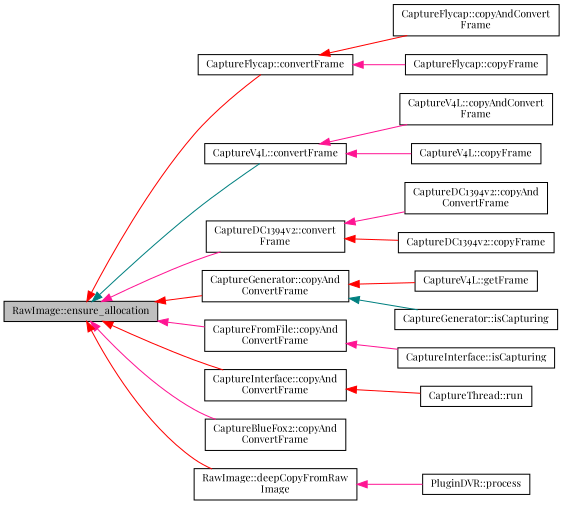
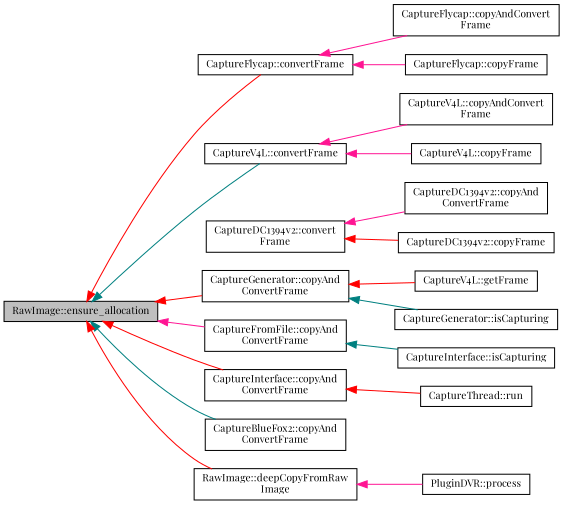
(368, 44) -> (368, 44)
(165, 273) -> none
(377, 347) -> (377, 347)
(152, 380) -> (152, 380)
